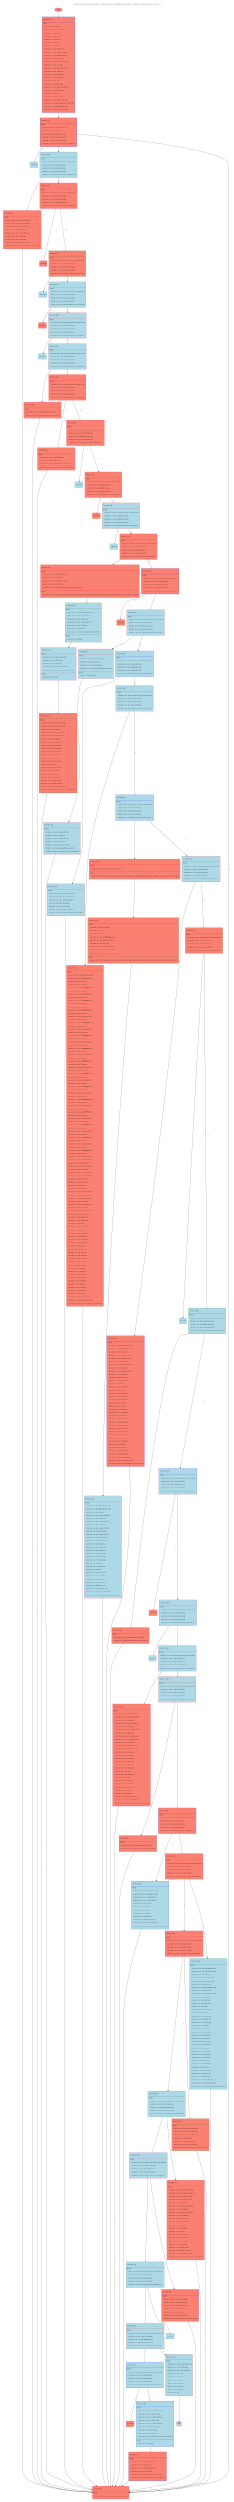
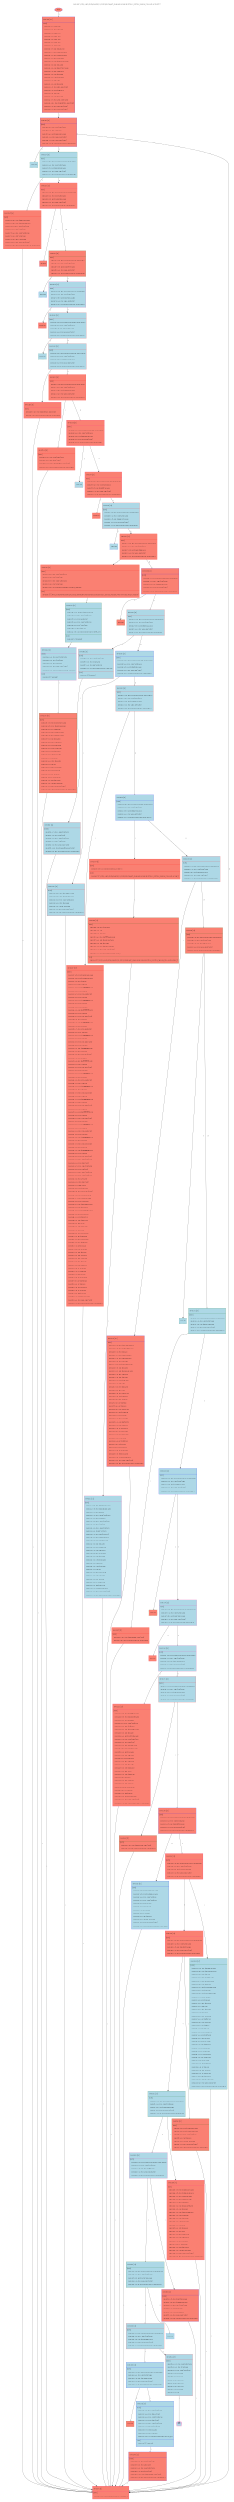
(153, 1658) -> (153, 1658)
